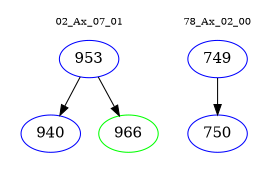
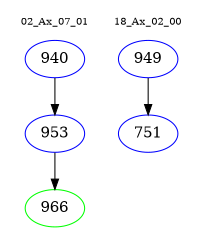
(218, 22) -> (148, 22)
(218, 59) -> (148, 59)
(73, 92) -> (55, 91)
(218, 134) -> (148, 134)
